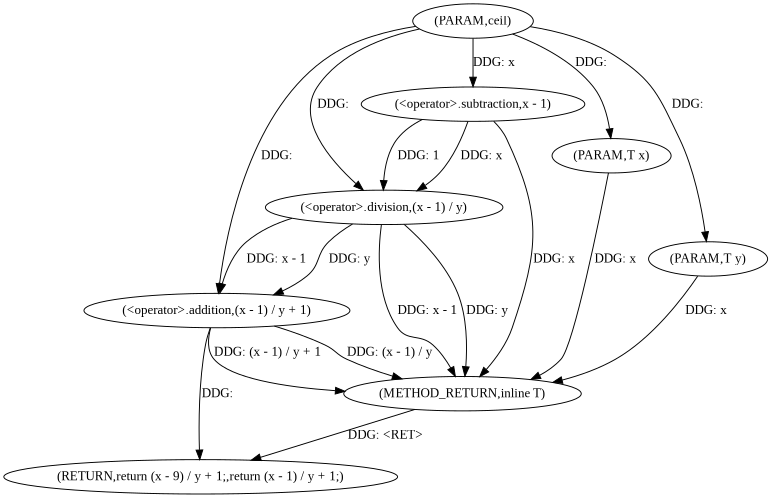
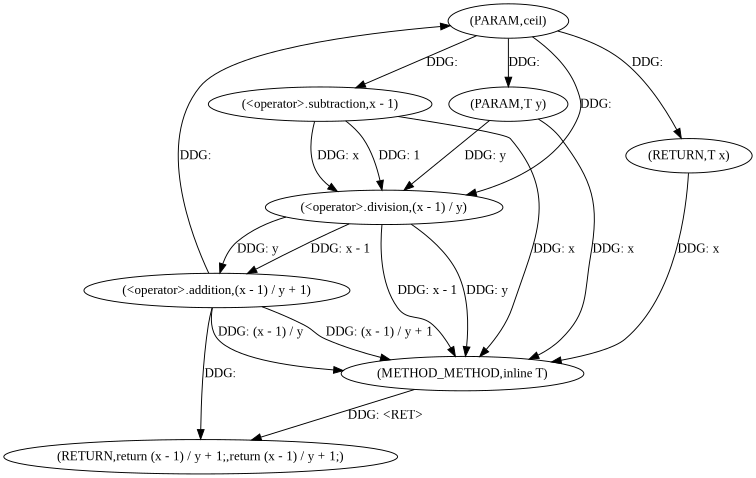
(494, 63) -> (444, 63)
(273, 118) -> (222, 71)
none -> (451, 152)
(612, 156) -> (689, 156)
(463, 394) -> (463, 374)
(201, 477) -> (201, 457)
